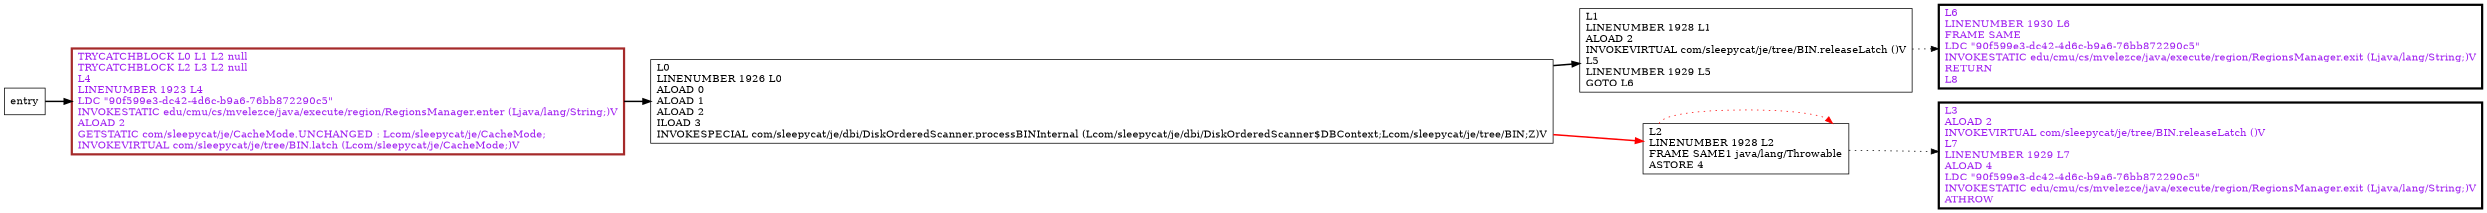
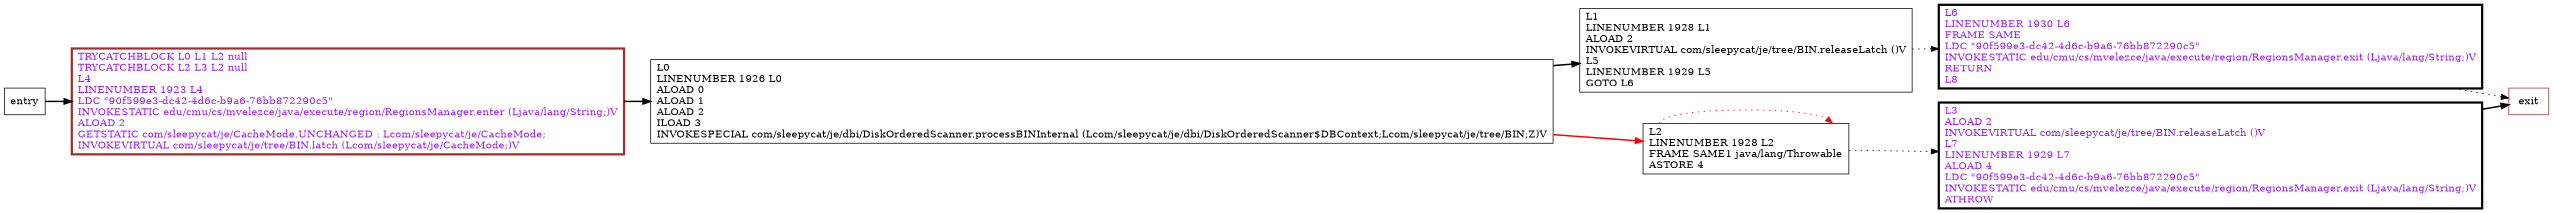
none -> (2529, 101)
